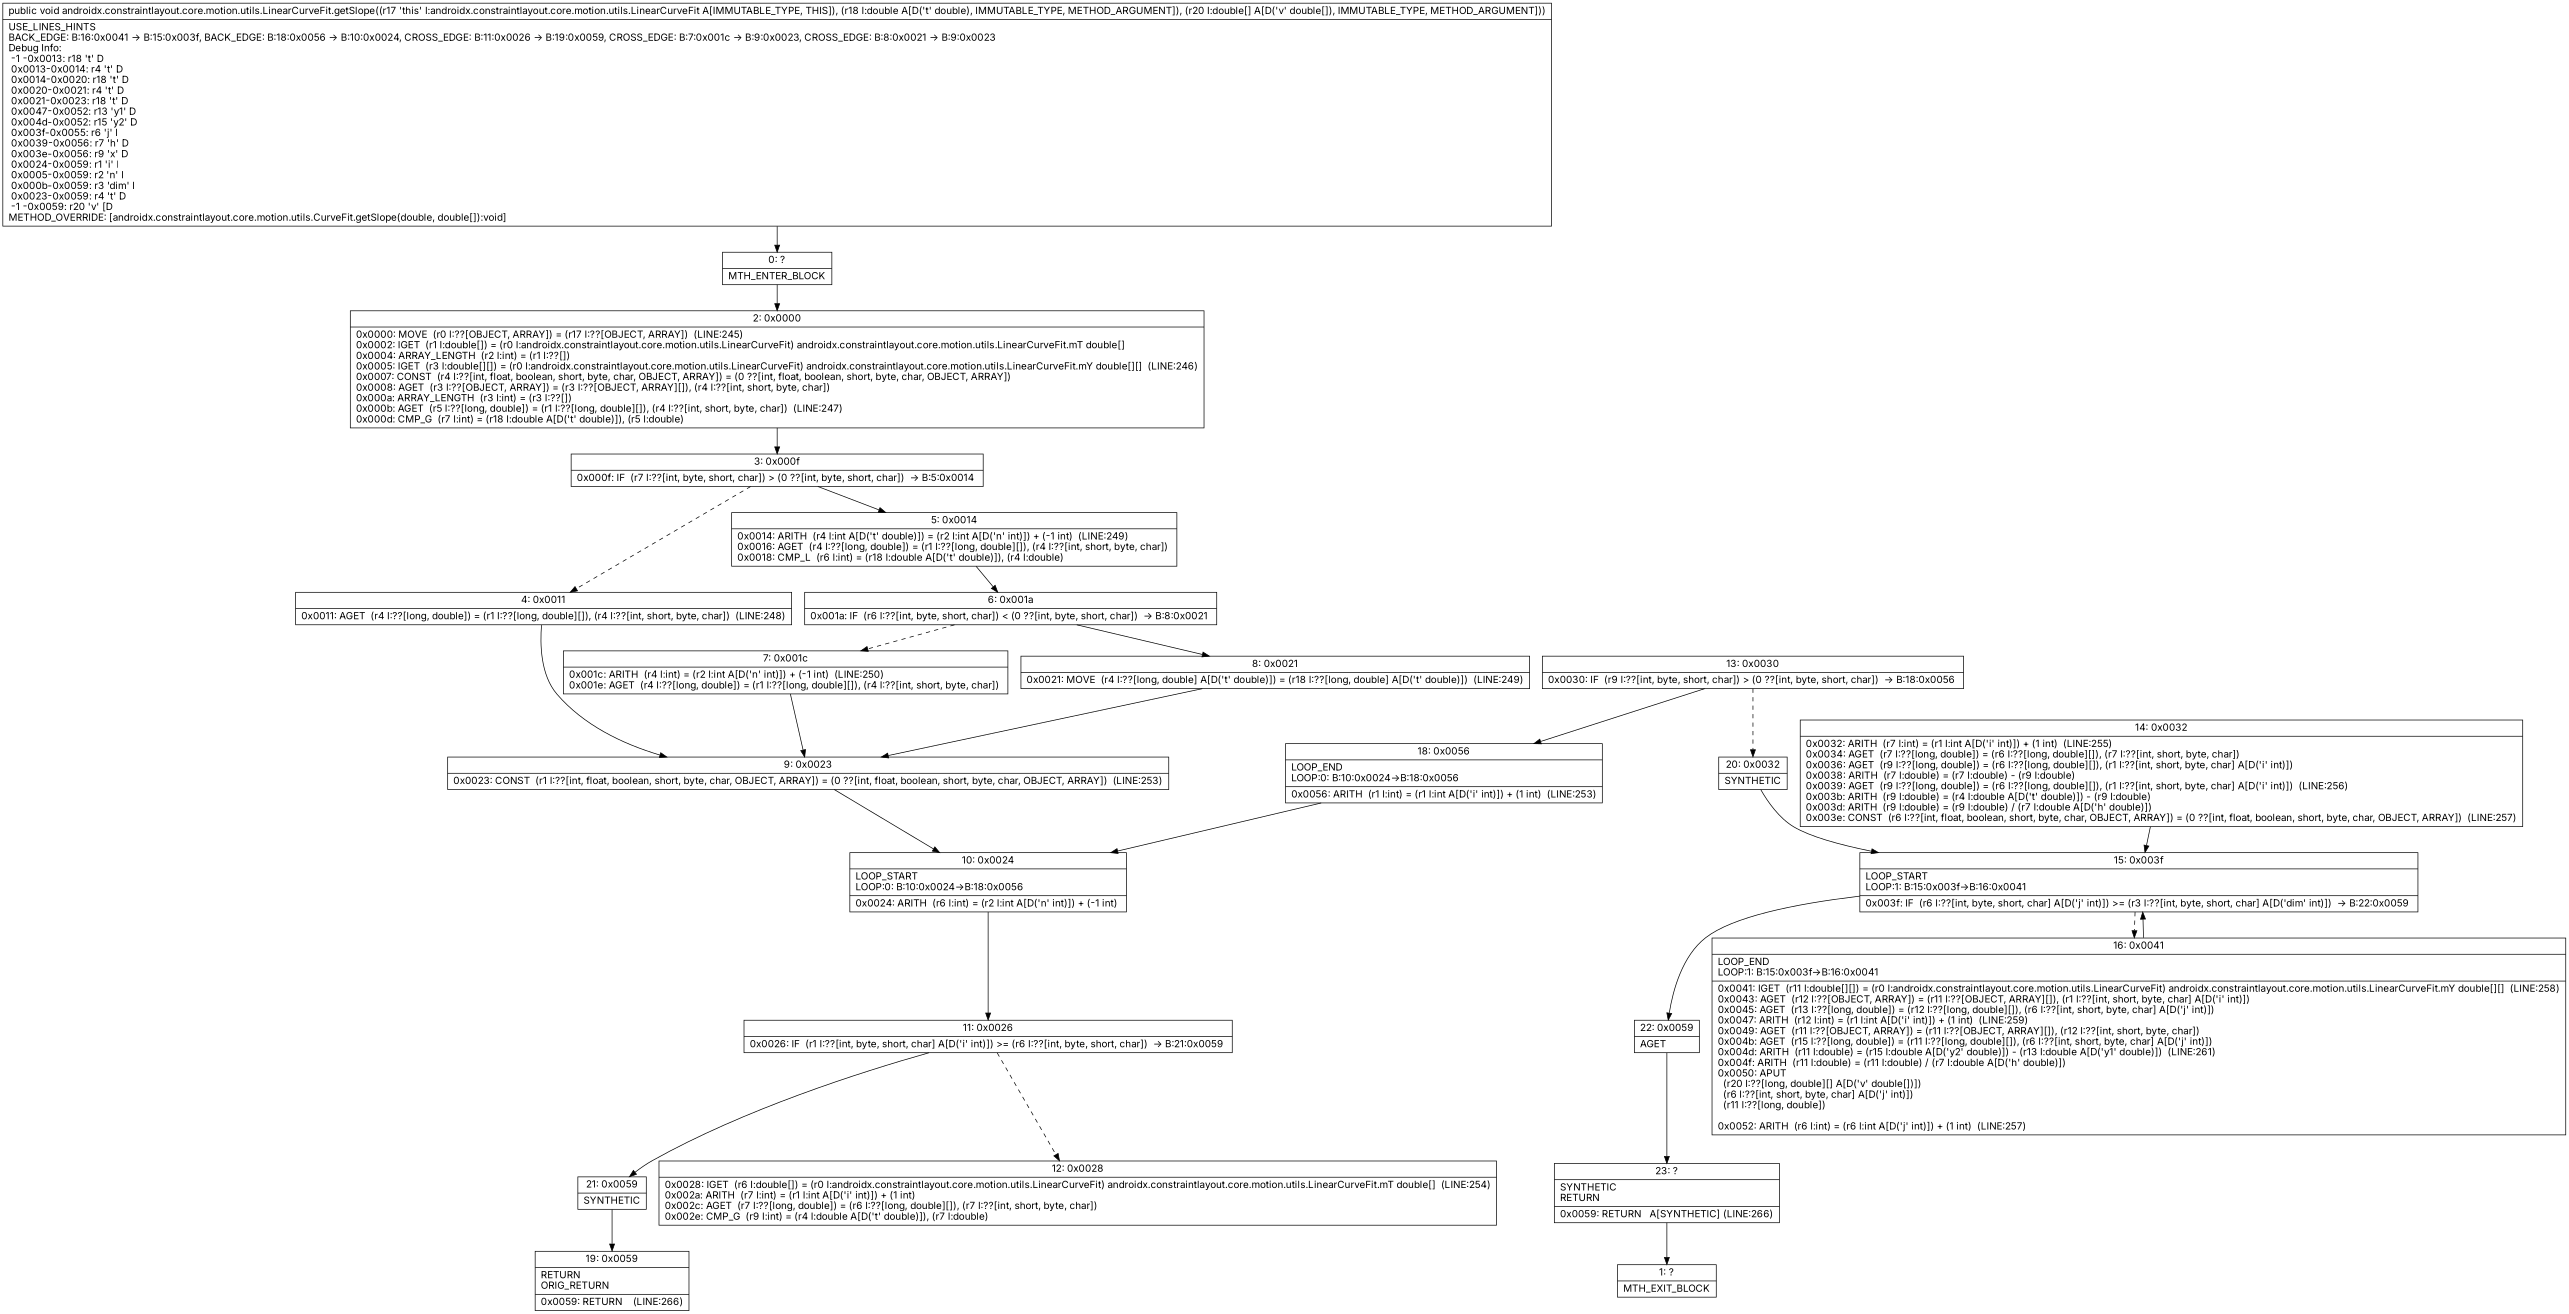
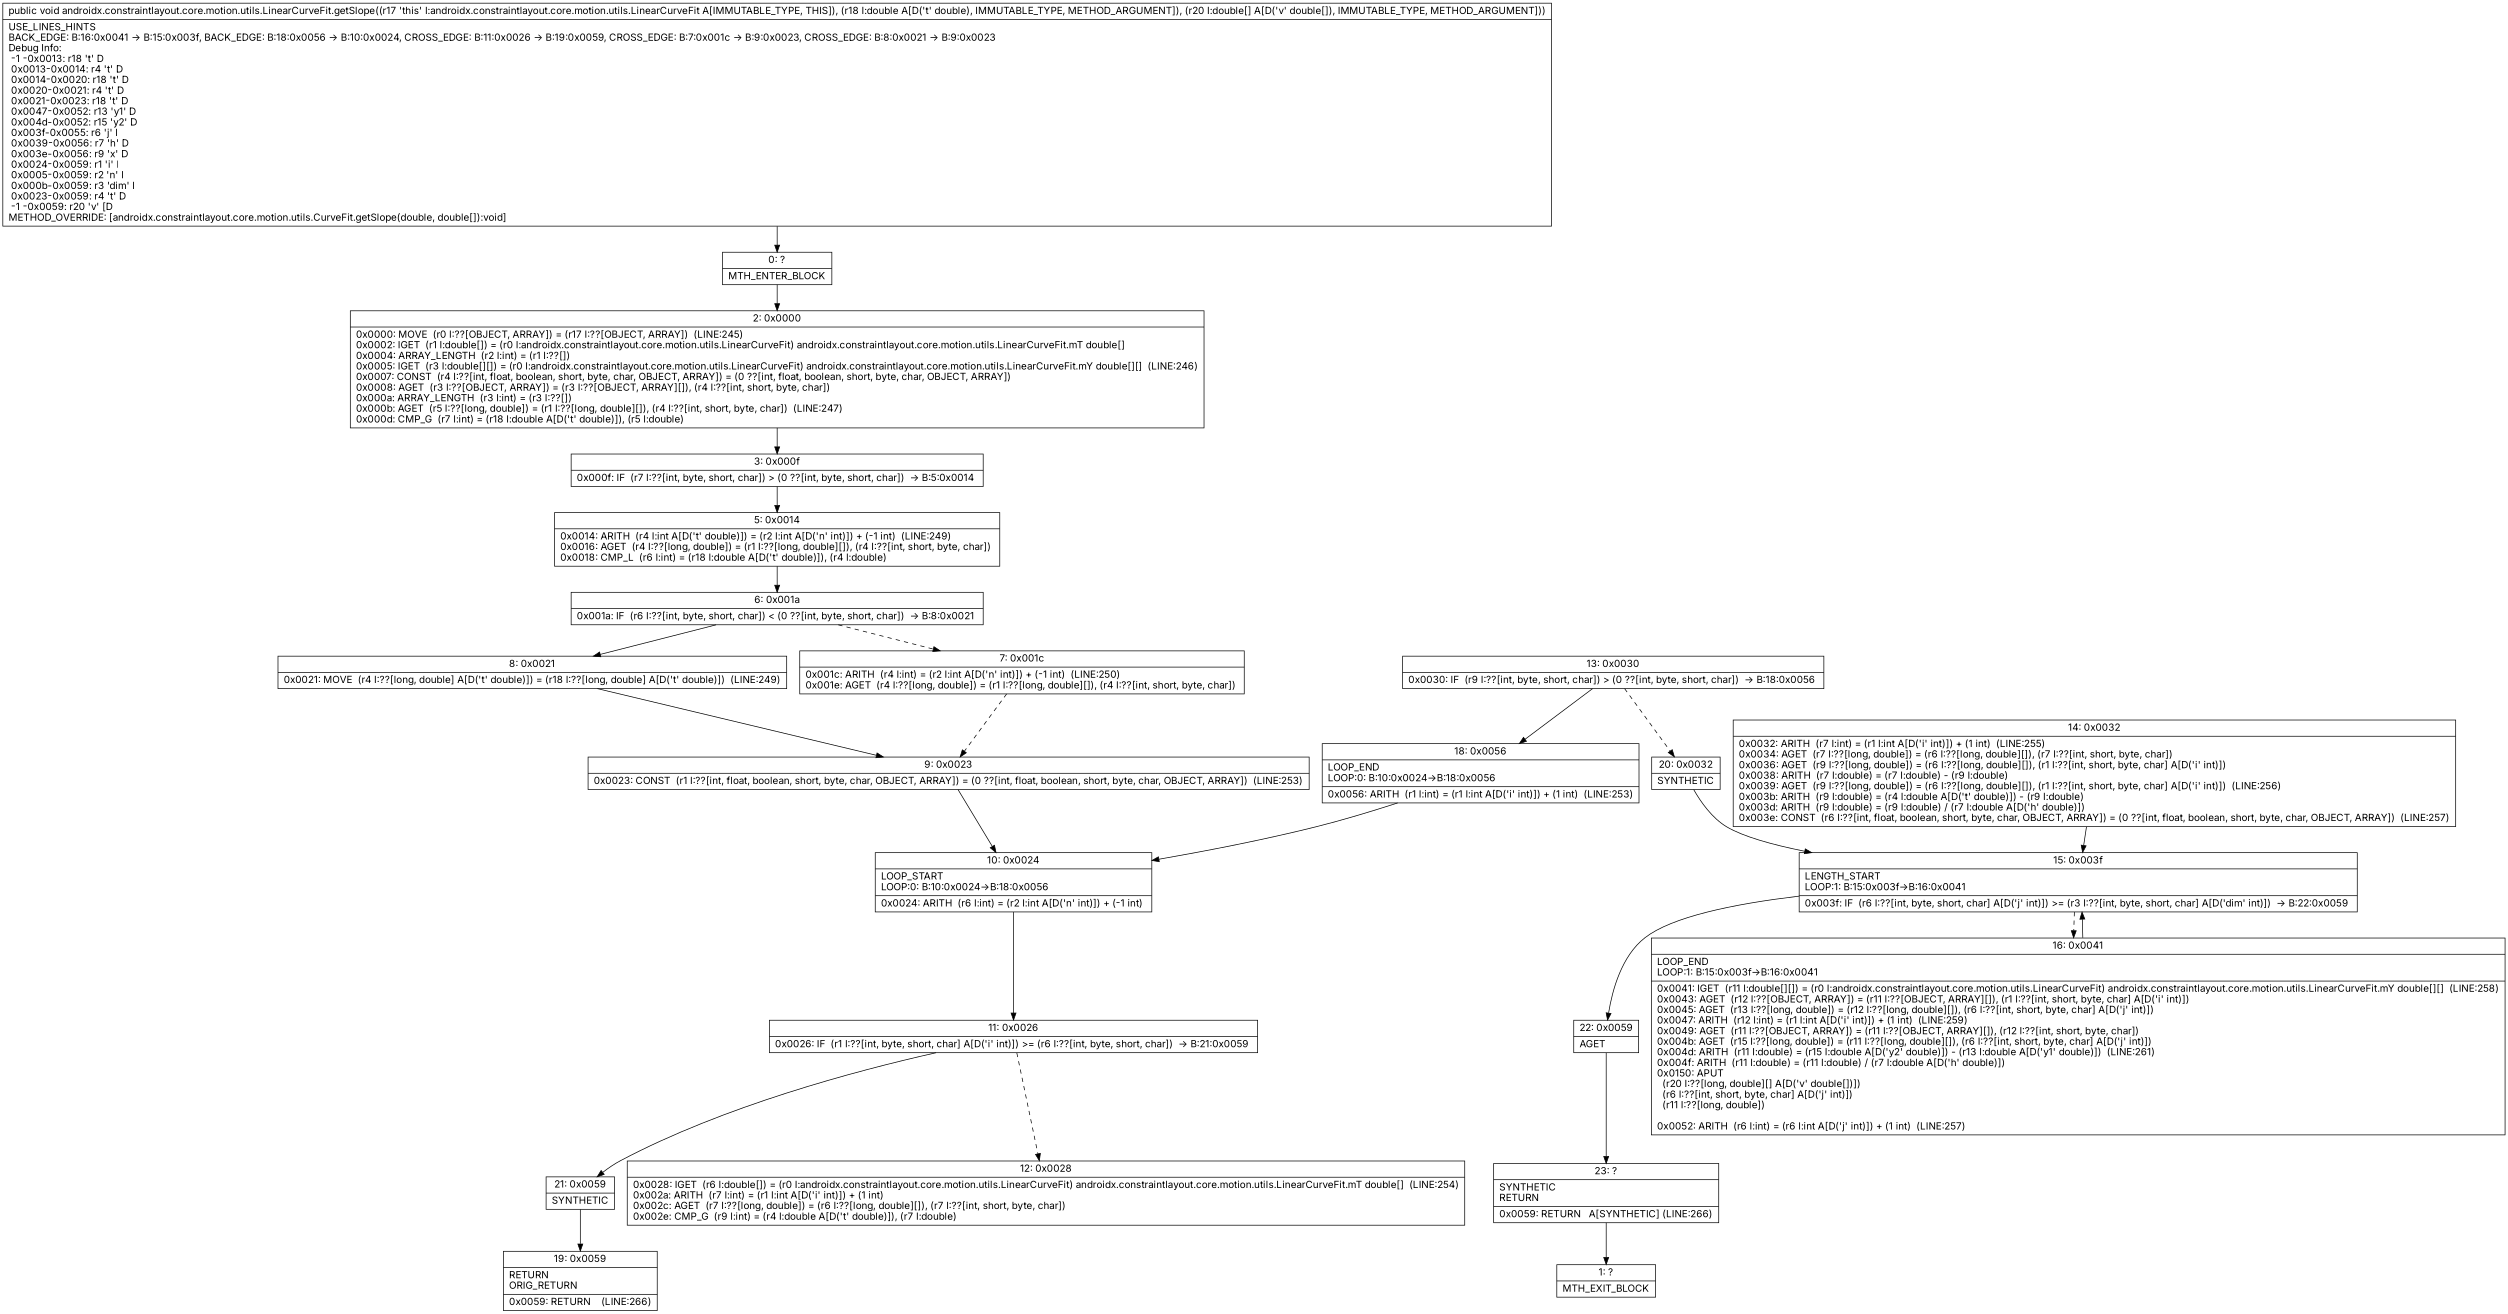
(544, 609) -> none
(797, 722) -> (985, 723)
(1897, 877) -> (1843, 877)
(1755, 1074) -> (1693, 1074)
